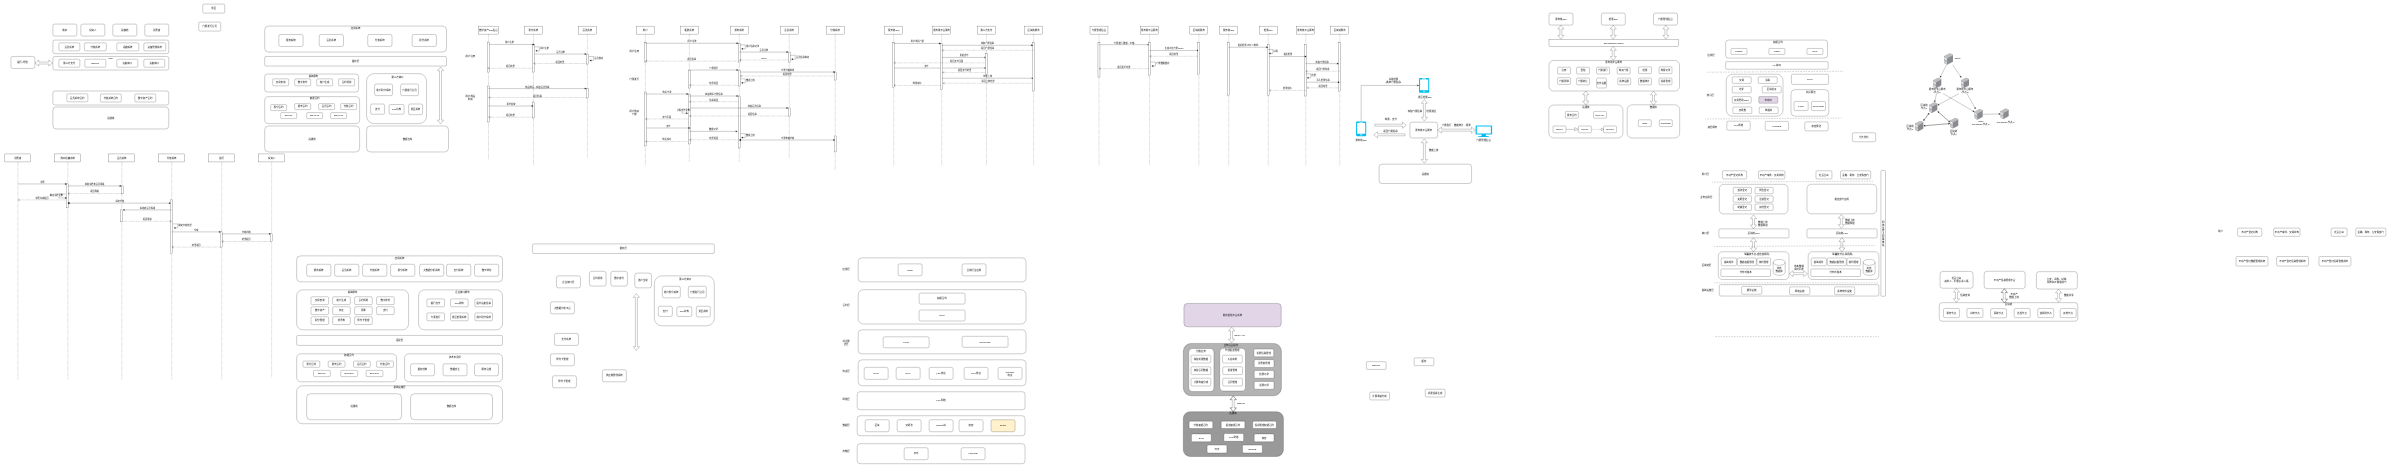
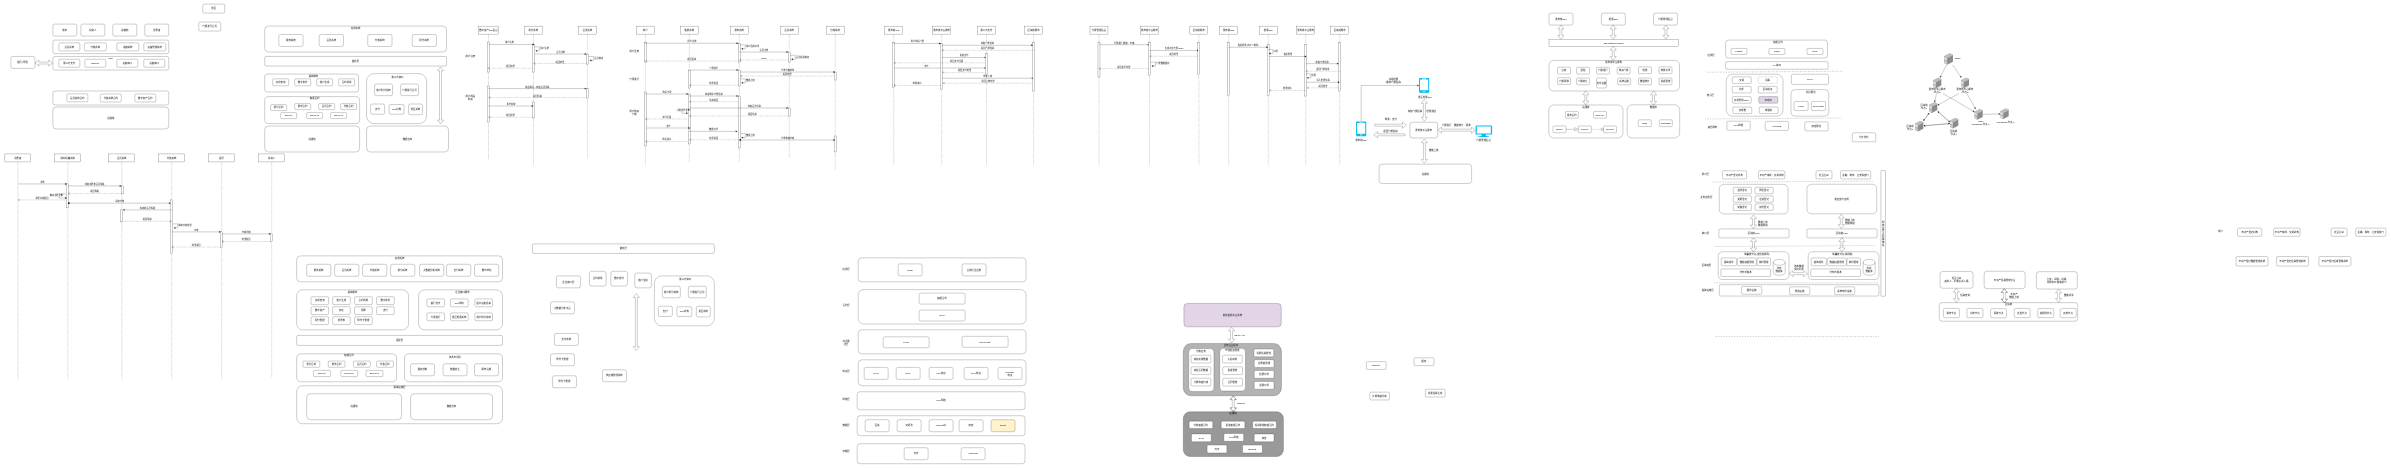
(1768, 80) -> (1768, 80)
(1772, 90) -> (1768, 90)
